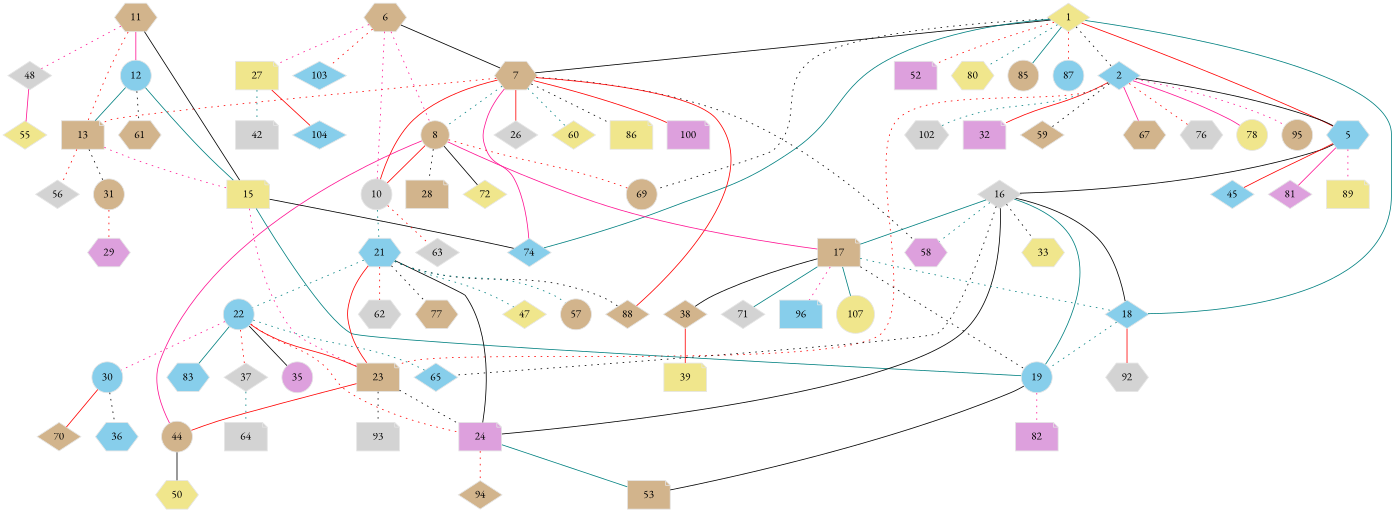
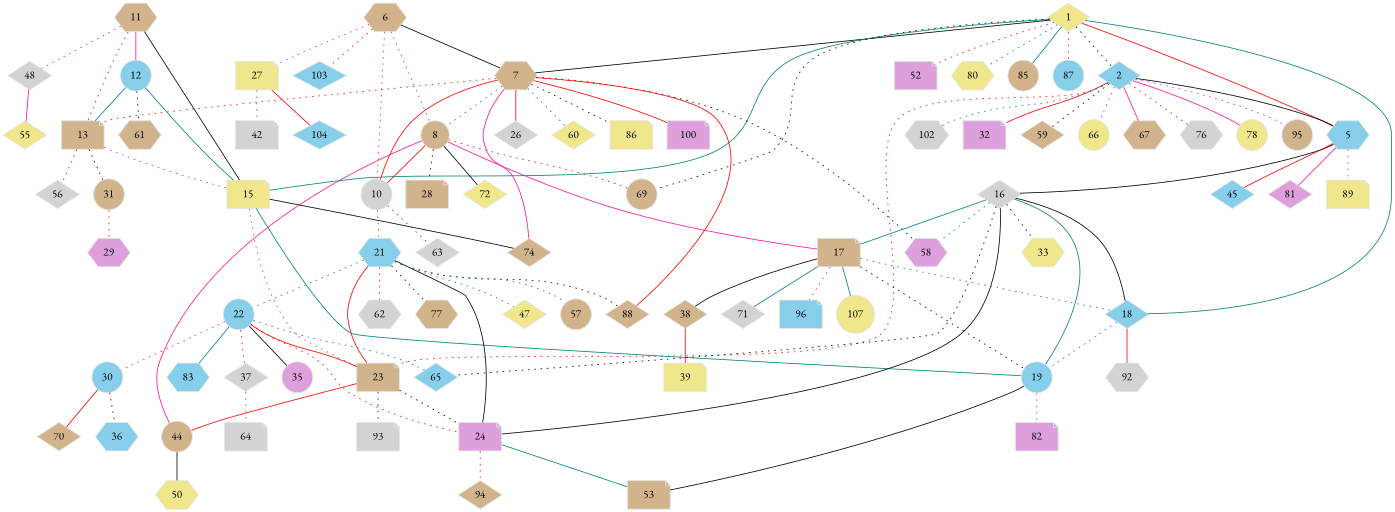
none -> (1094, 135)
(806, 141) -> (685, 162)
(529, 253) -> (529, 253)
